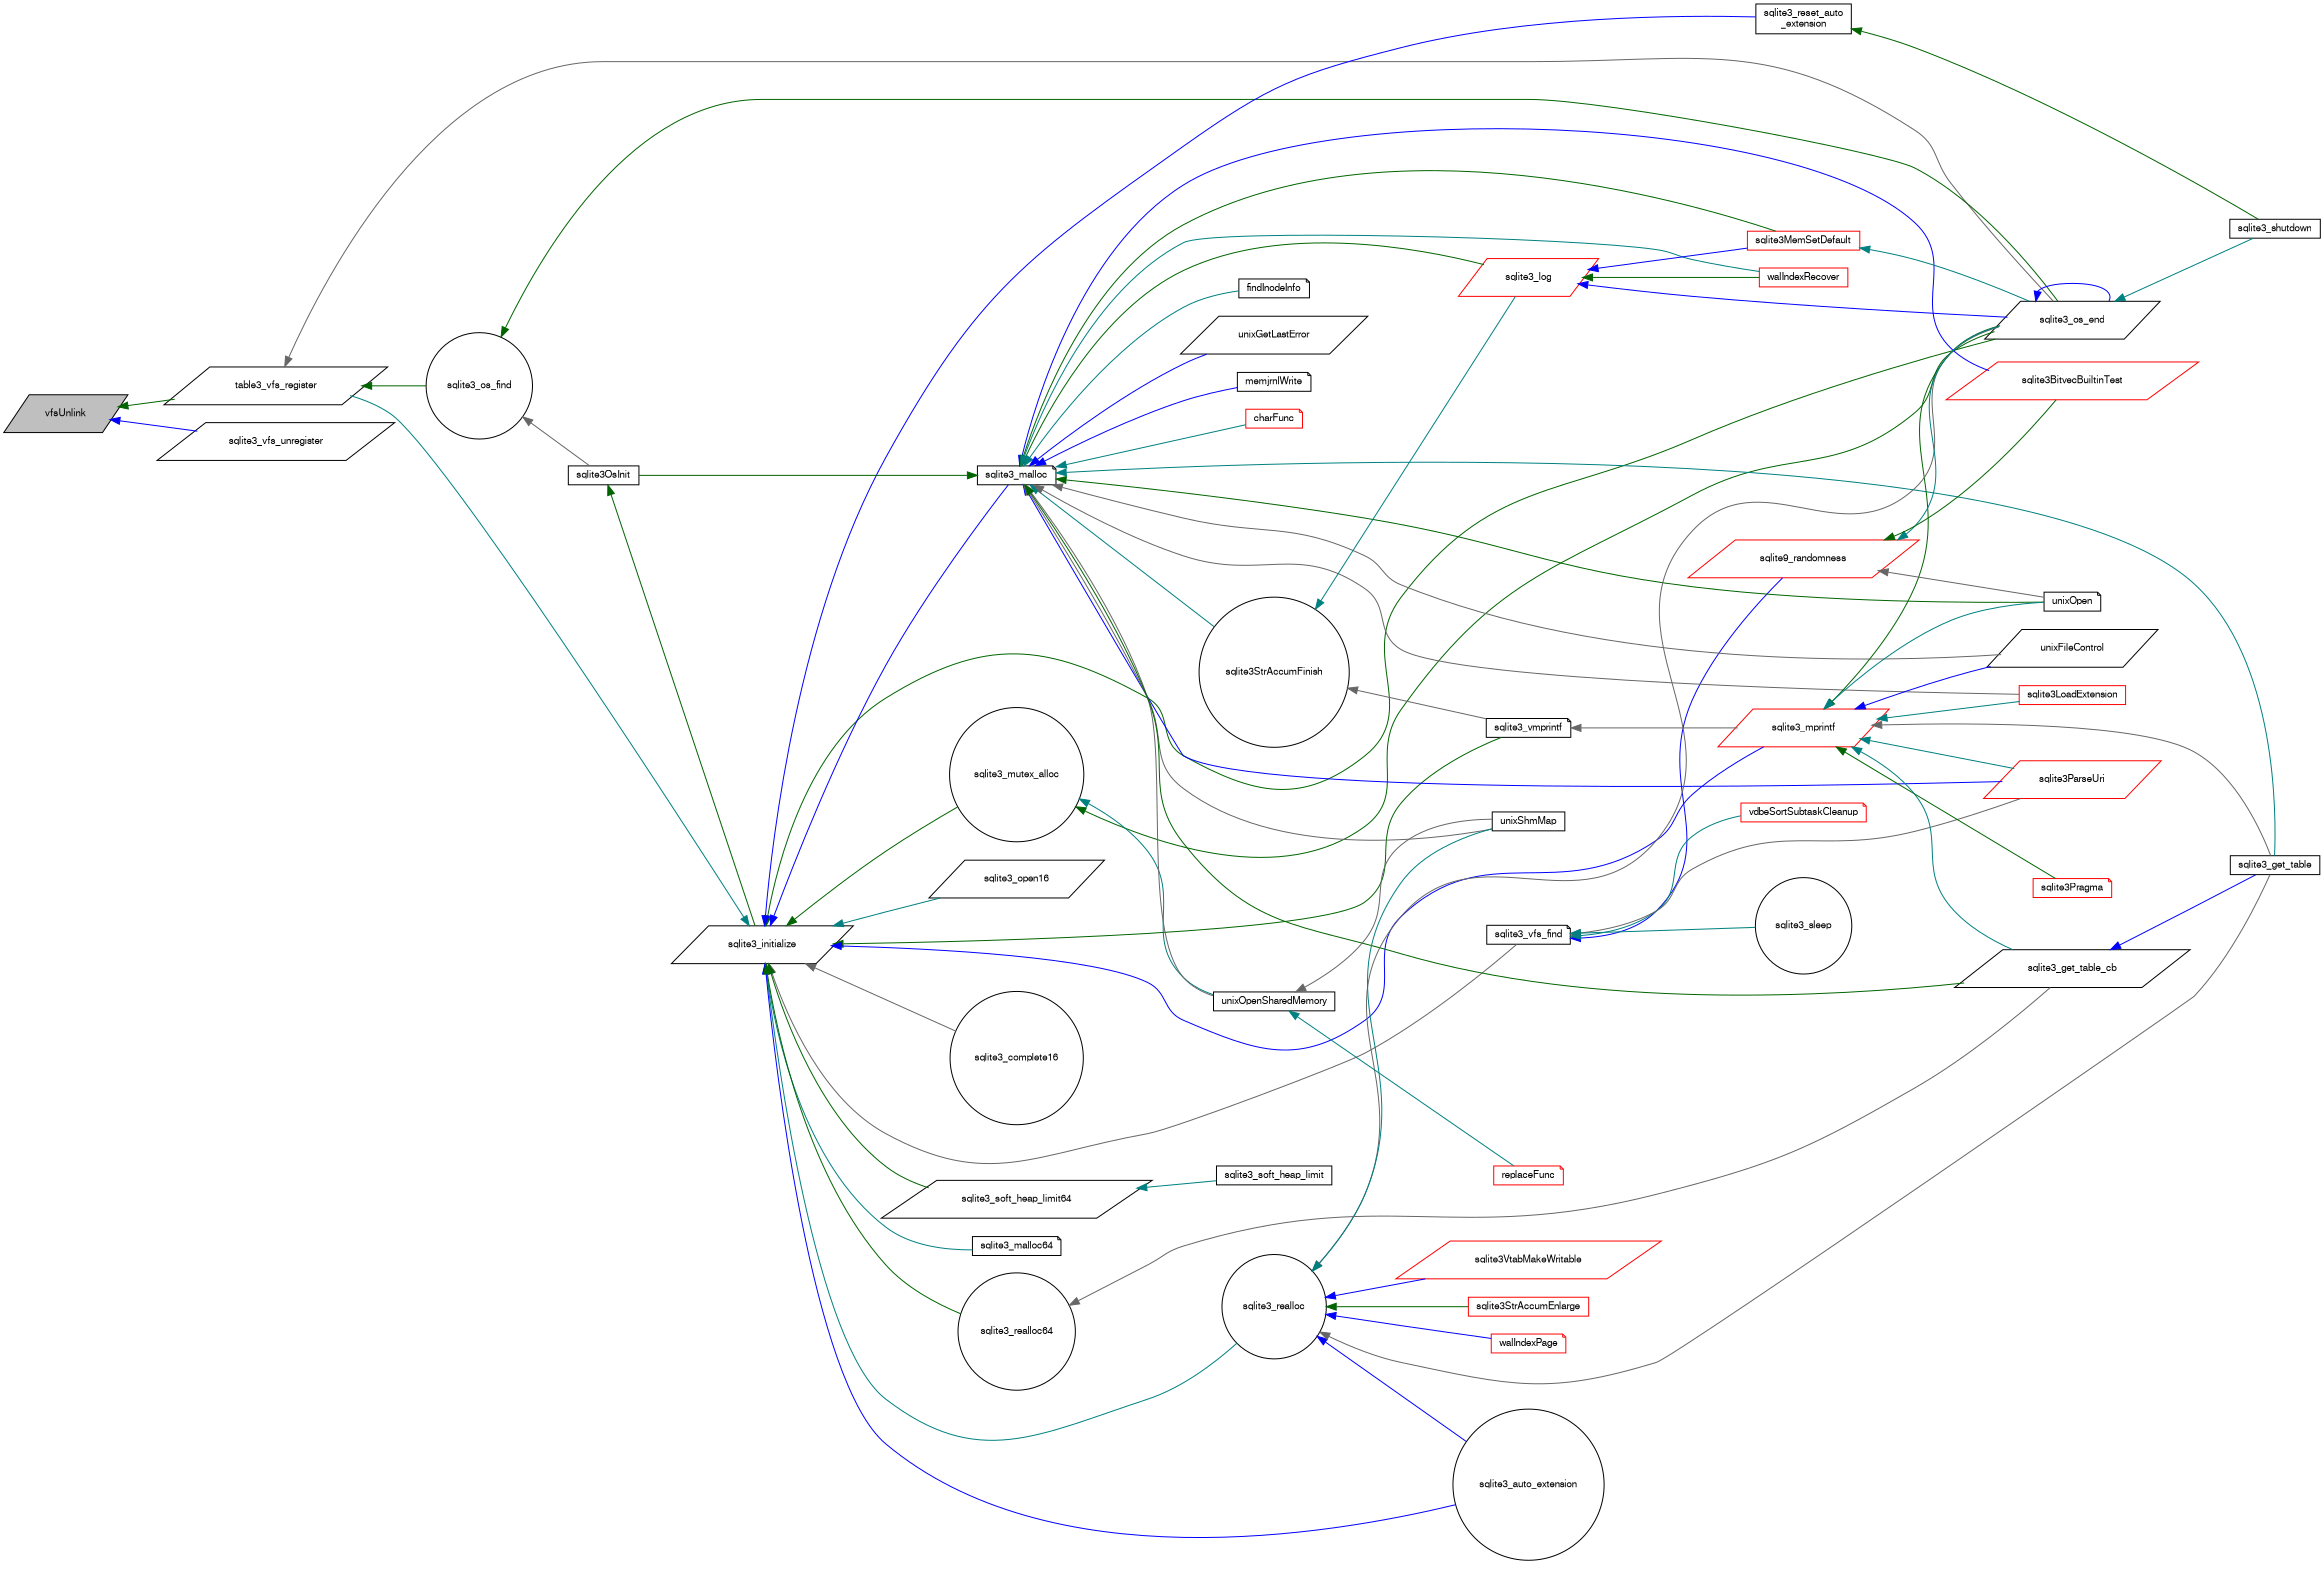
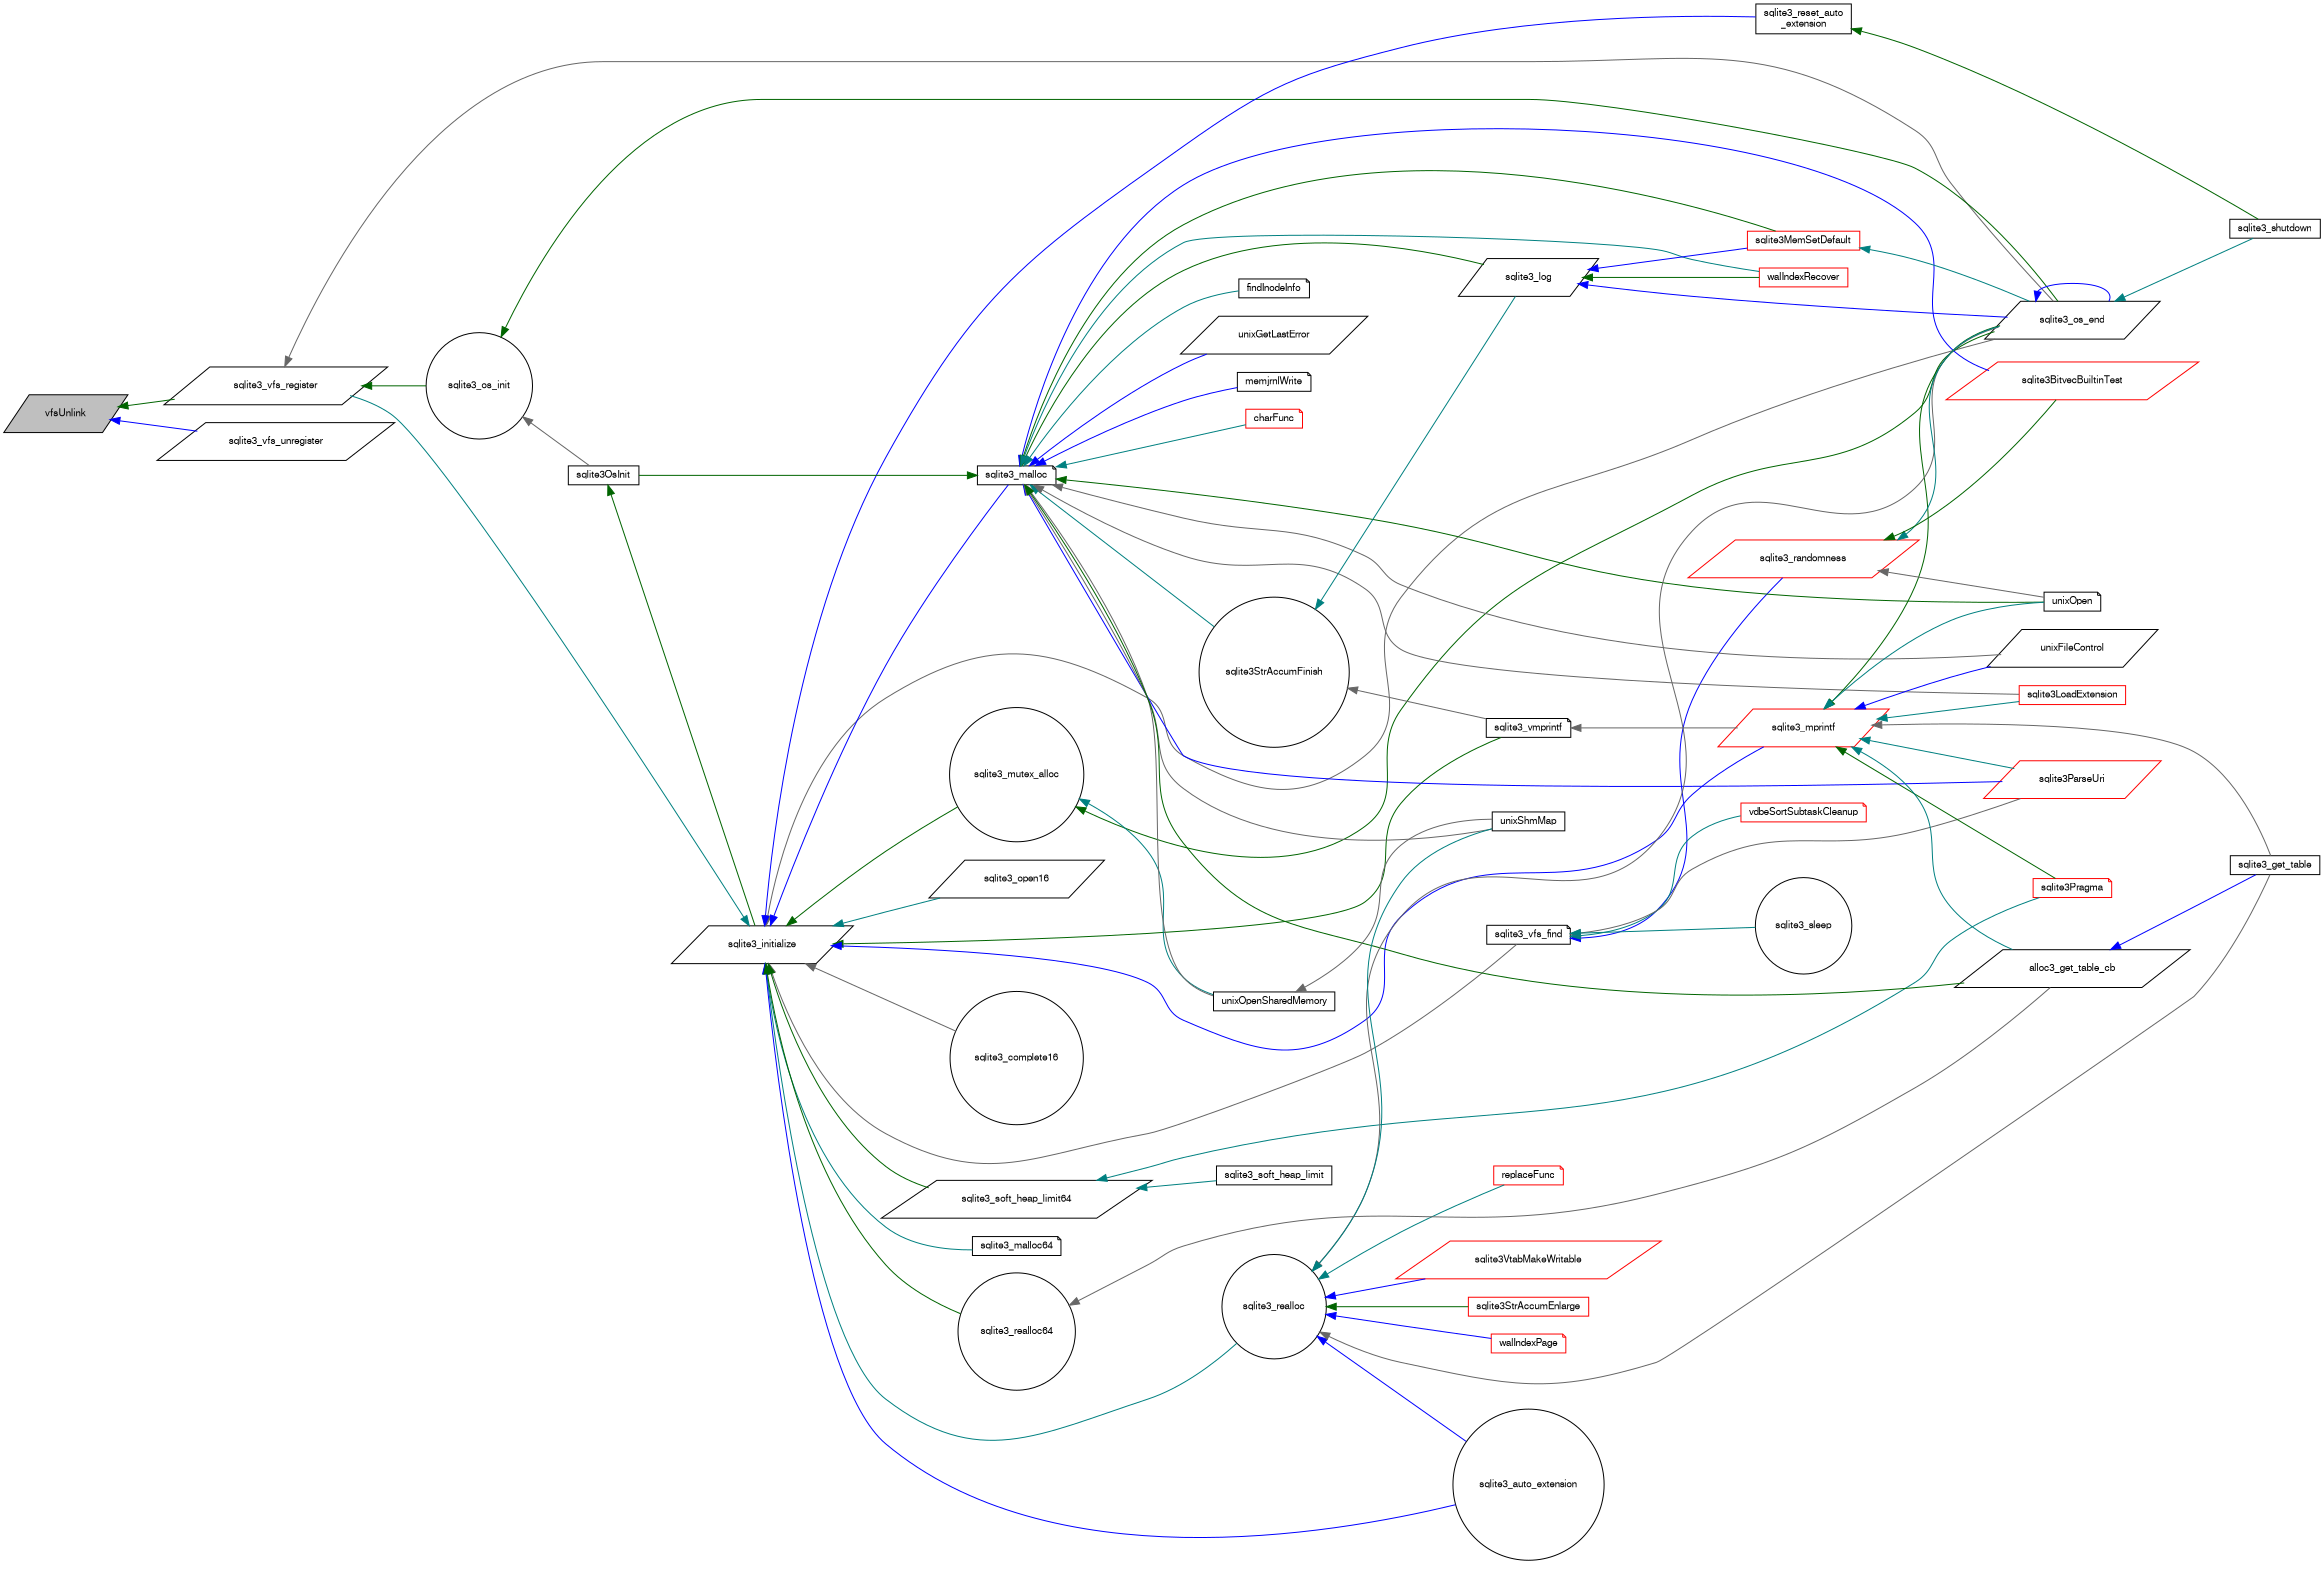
(1529, 277) -> (1529, 277)
(276, 386) -> (276, 386)
(479, 386) -> (479, 386)
(1785, 476) -> none
(1804, 559) -> (1804, 559)
(1374, 746) -> (1374, 746)
(2072, 969) -> (2072, 969)
(1406, 1091) -> (1414, 1225)
none -> (1597, 1103)
